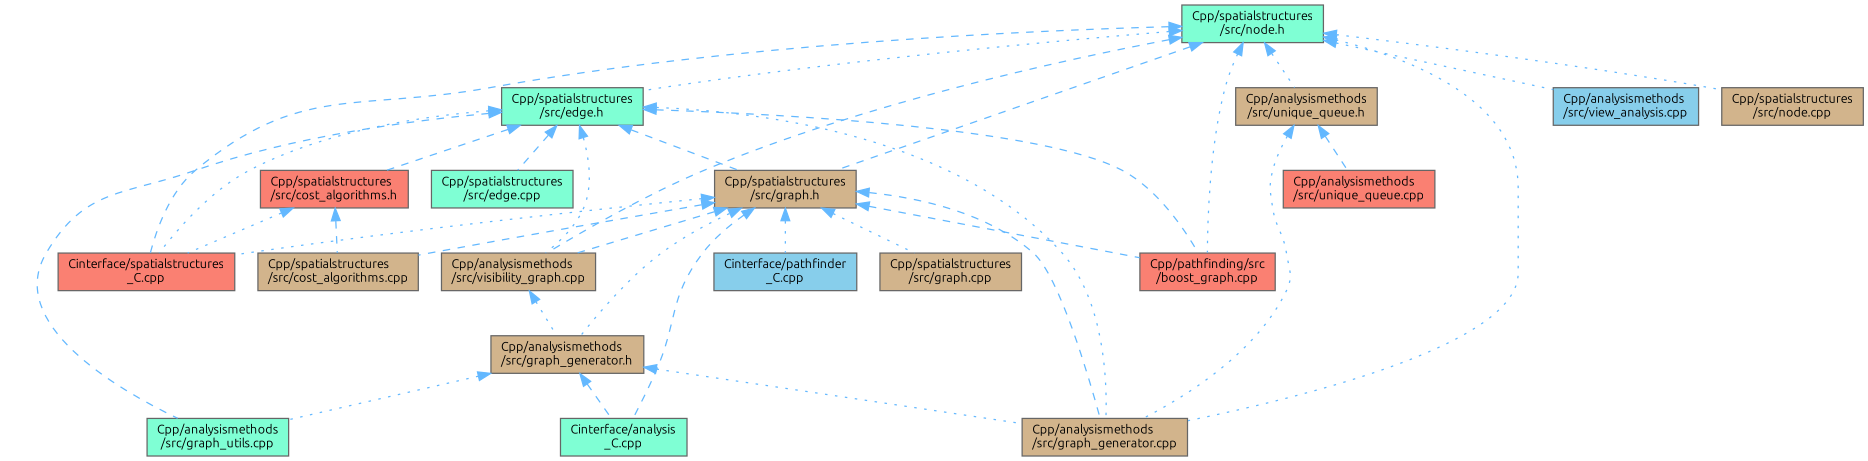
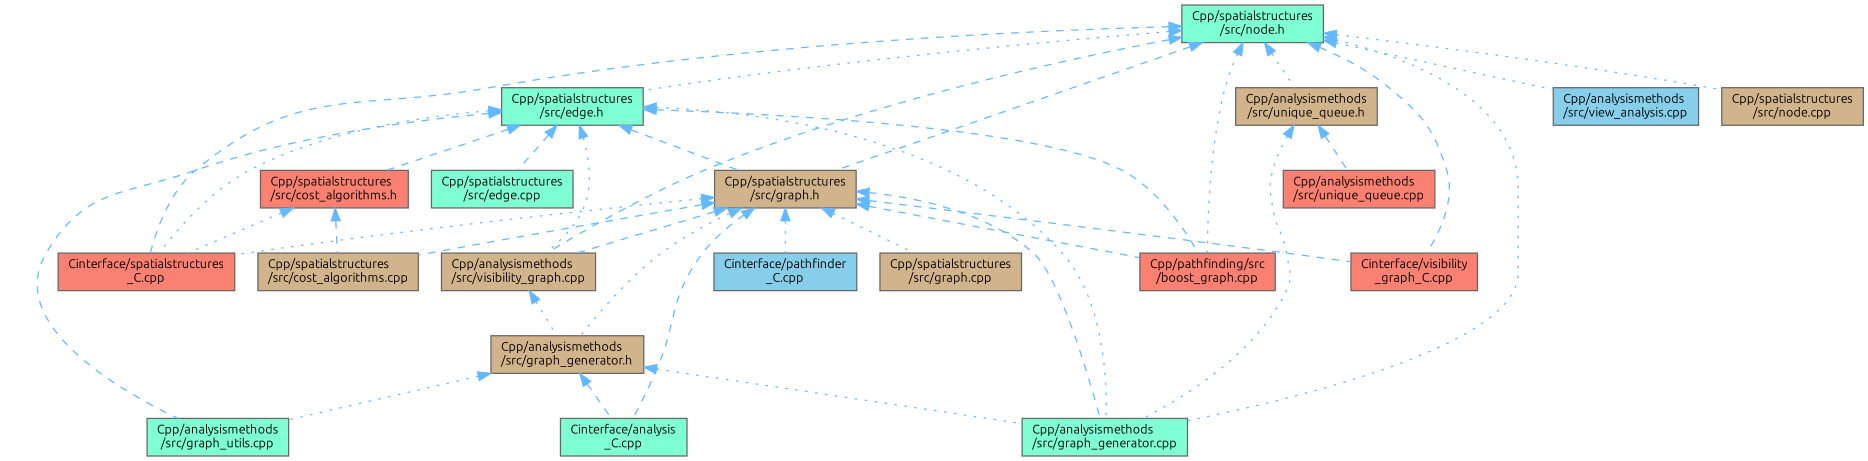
none -> (1414, 272)
(1105, 437) -> (1105, 437)
